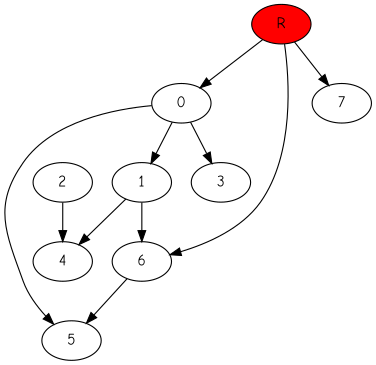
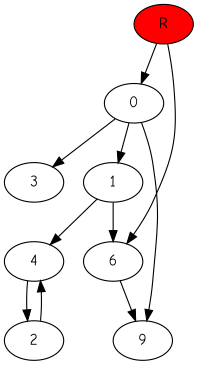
(342, 103) -> none
none -> (27, 295)
(72, 341) -> (143, 341)
